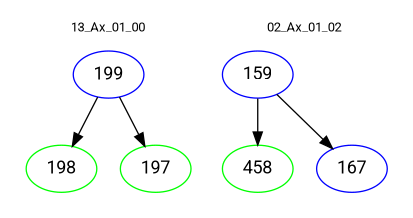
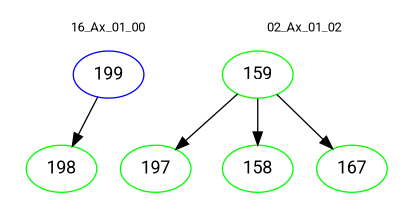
(109, 28) -> (109, 28)
(258, 75) -> (258, 75)
(129, 116) -> (221, 109)
(258, 169) -> (258, 169)
(352, 169) -> (352, 169)
